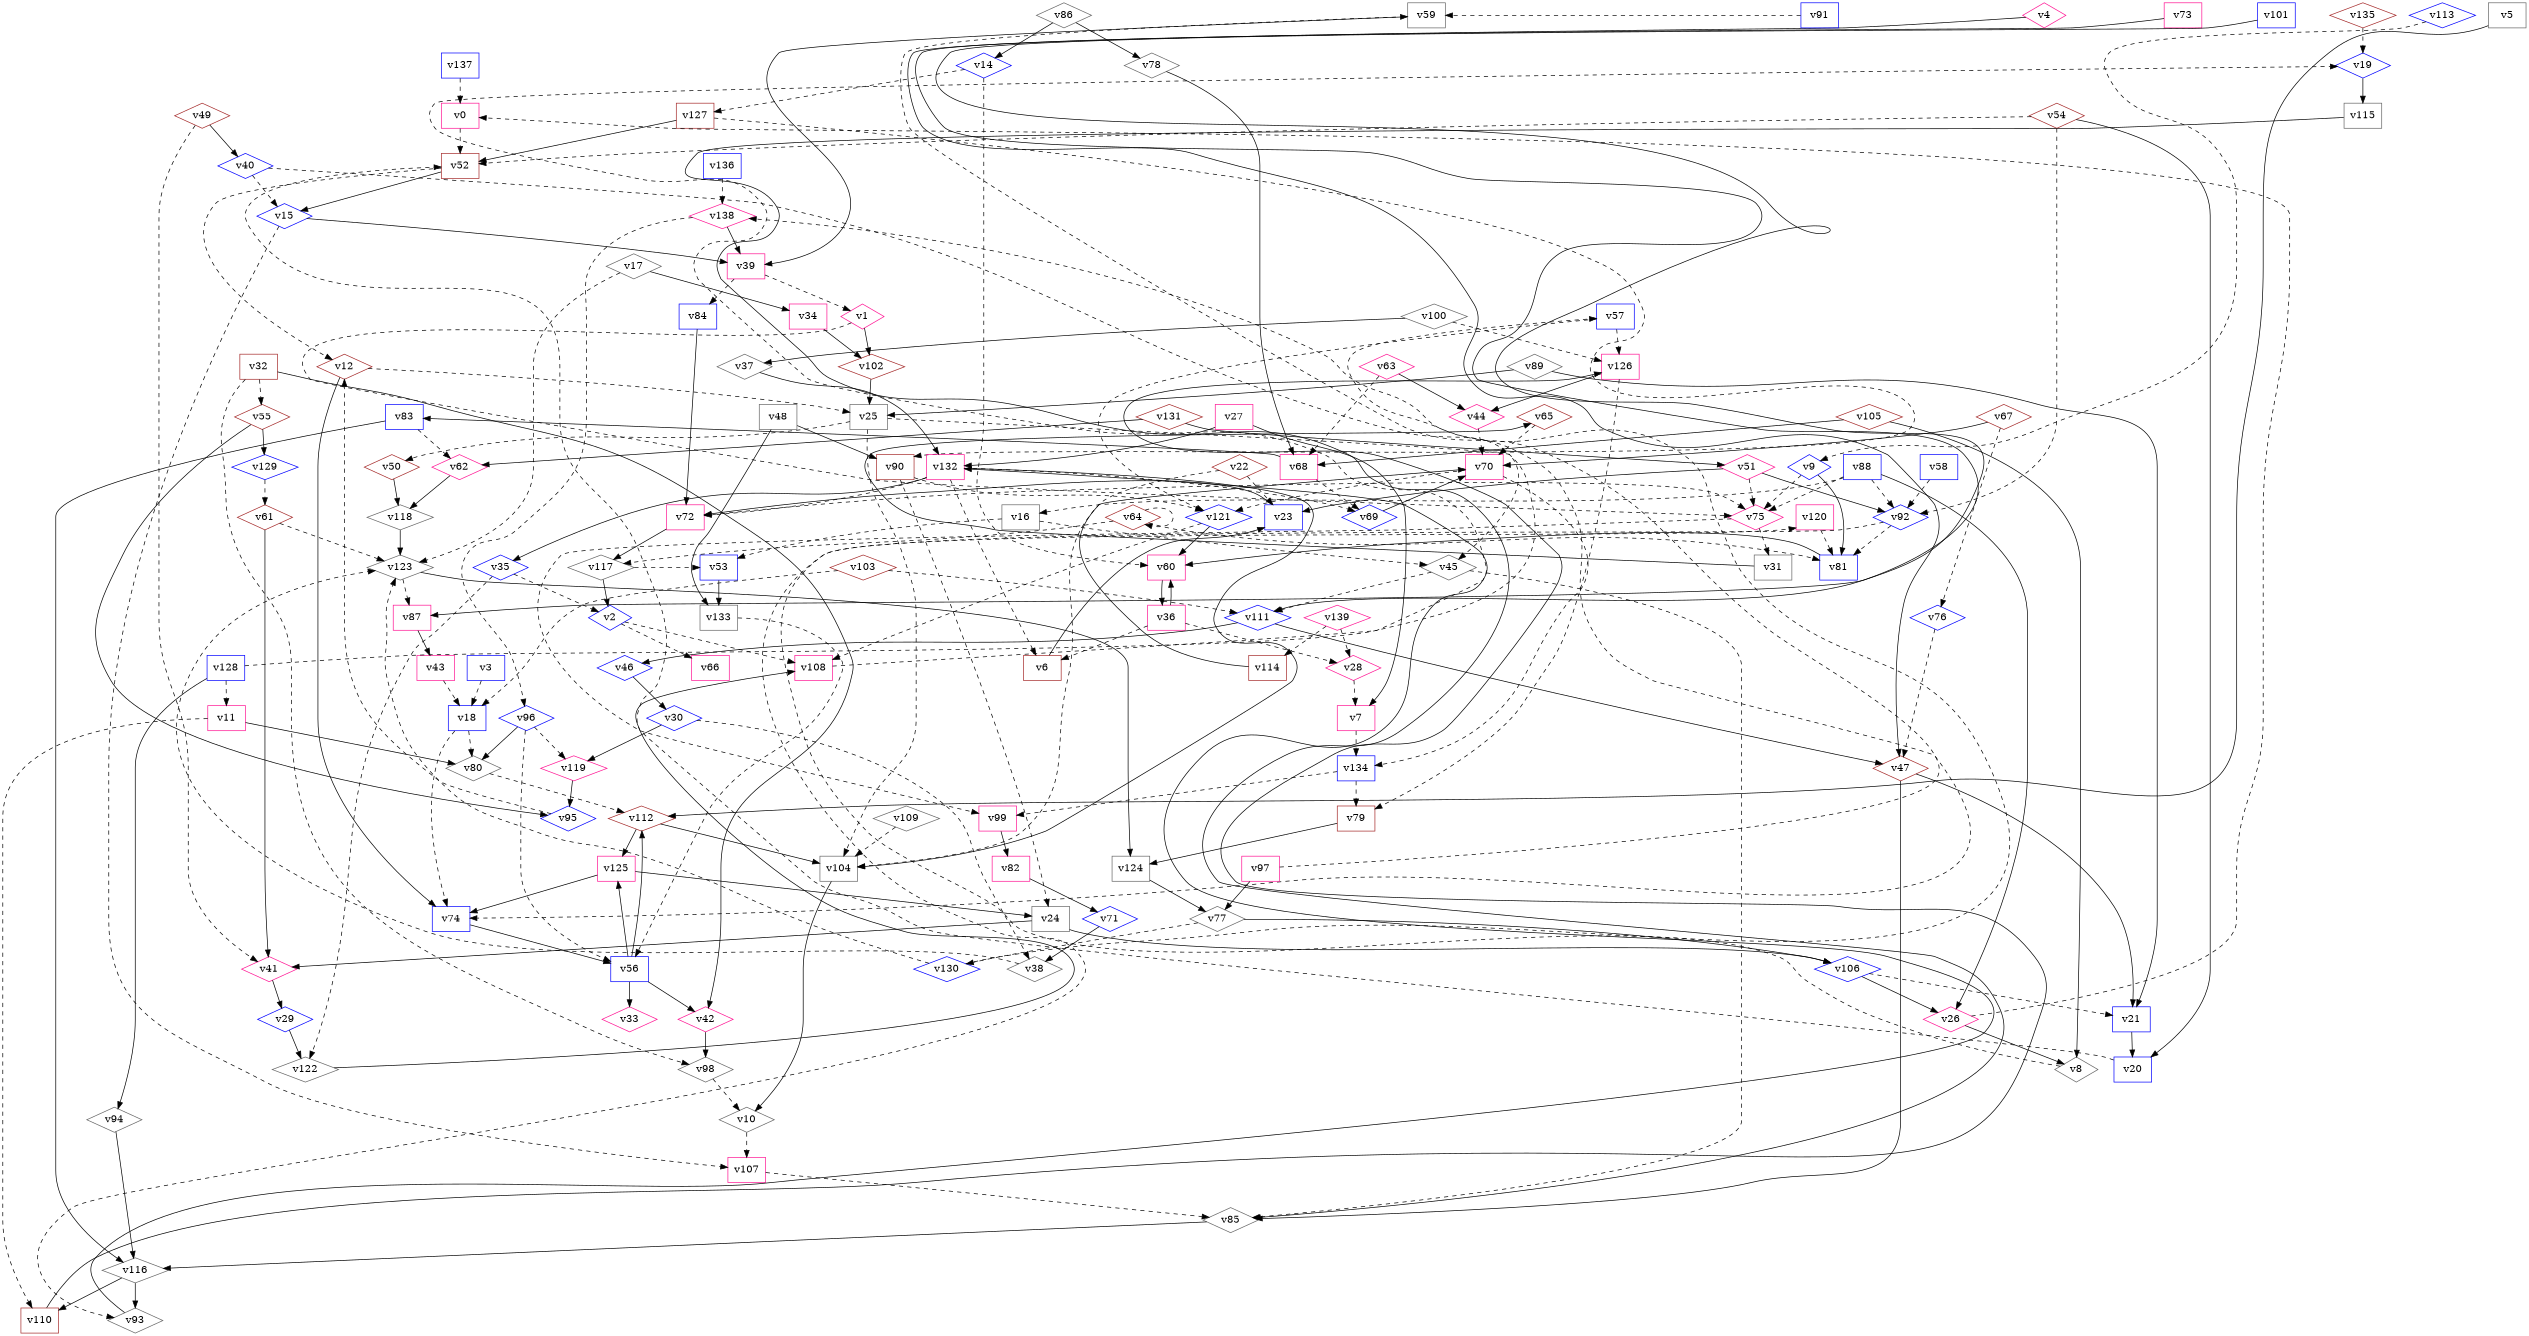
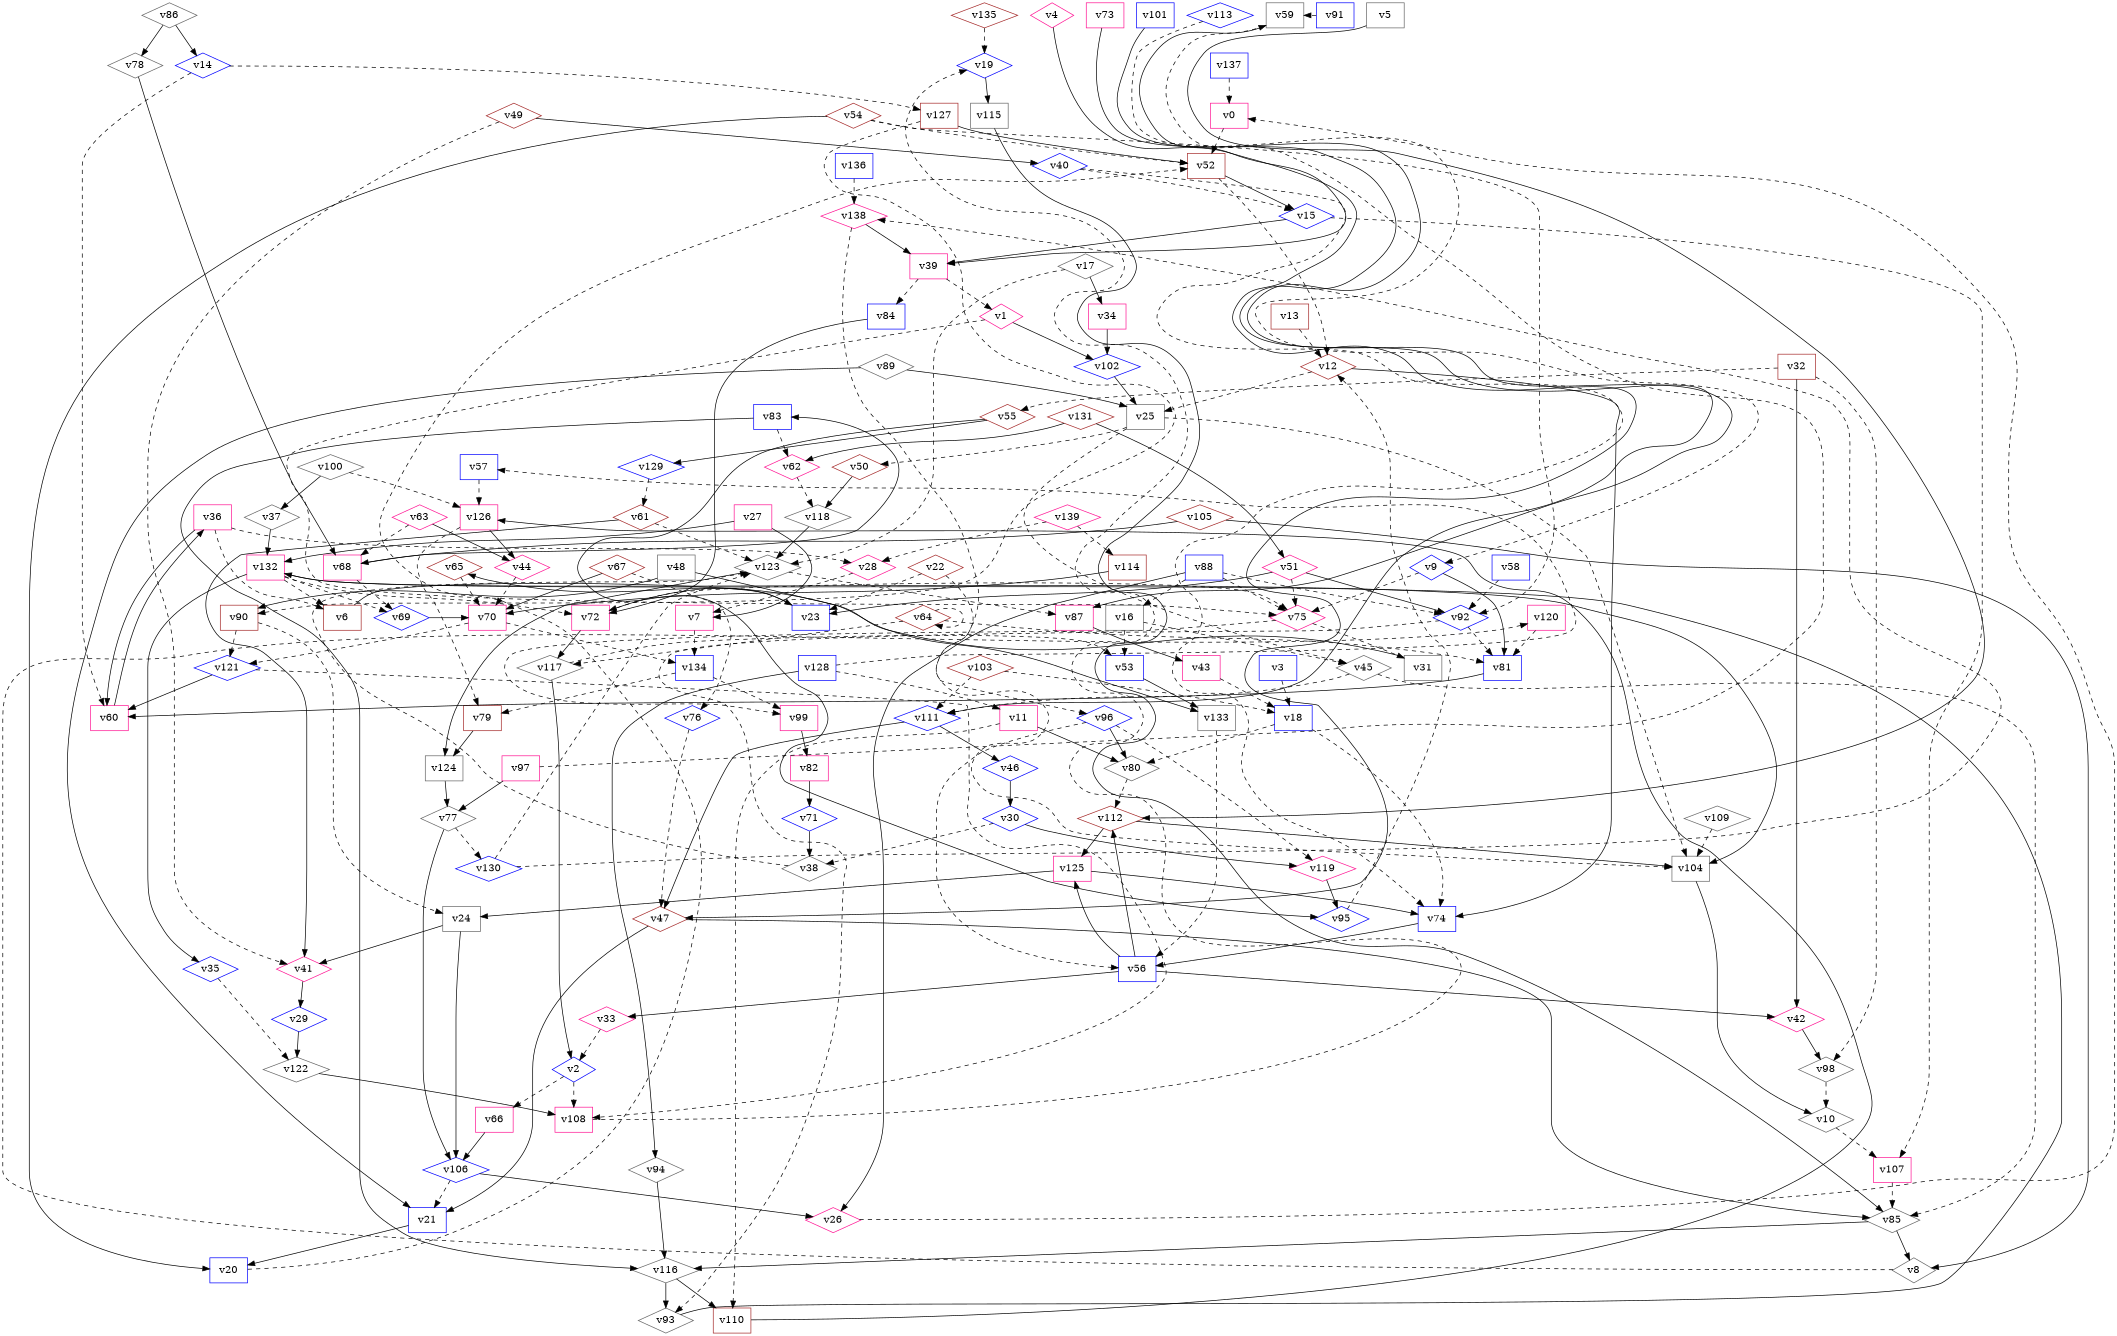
none -> (1290, 317)
(1271, 359) -> none
(872, 367) -> (1107, 367)
(433, 490) -> (805, 492)
(553, 592) -> (592, 1042)
(2000, 1039) -> (1902, 1242)
none -> (476, 1143)
